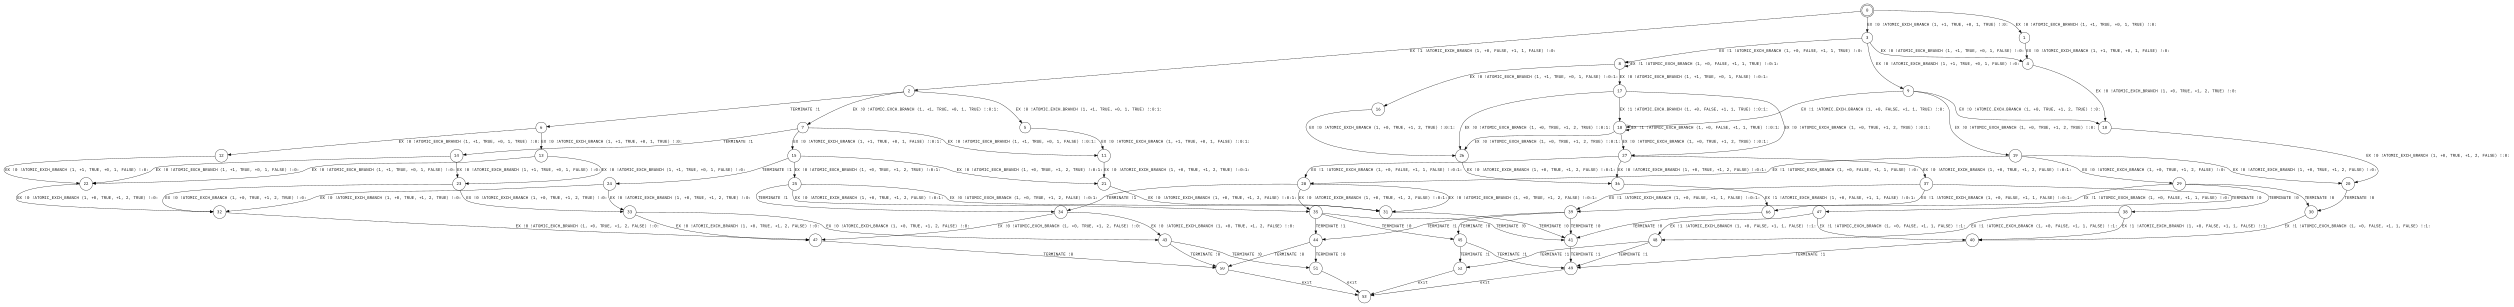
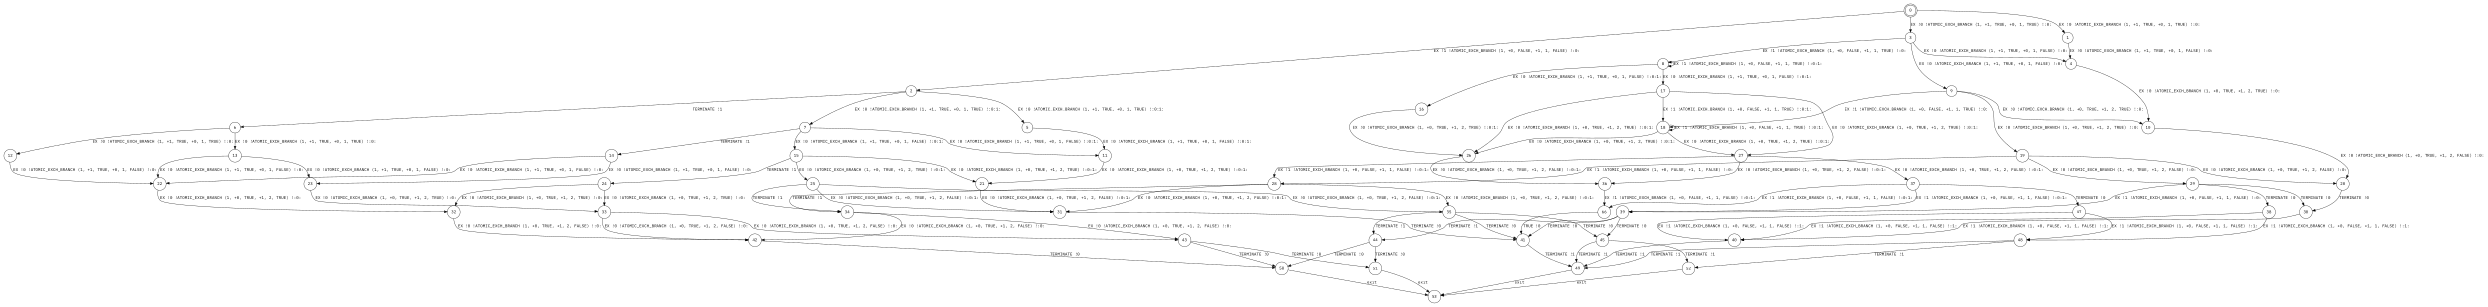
(280, 186) -> none
(1648, 226) -> (1532, 226)
